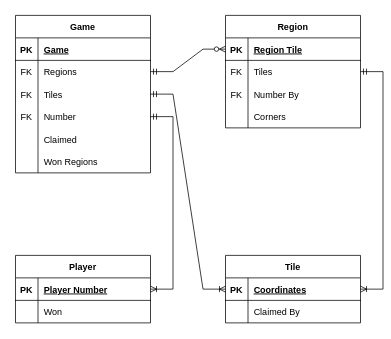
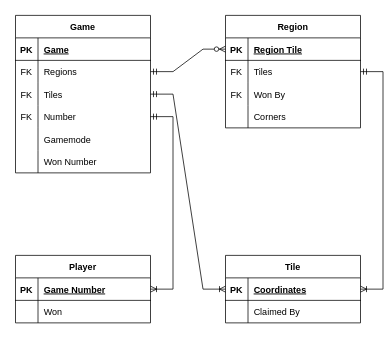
(275, 95) -> (267, 95)
(59, 140) -> (64, 140)
(69, 162) -> (68, 162)
(74, 290) -> (70, 290)
